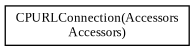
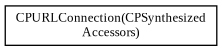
(97, 26) -> (111, 26)
